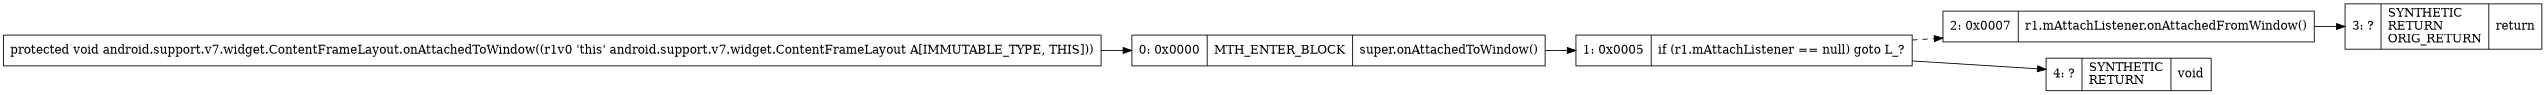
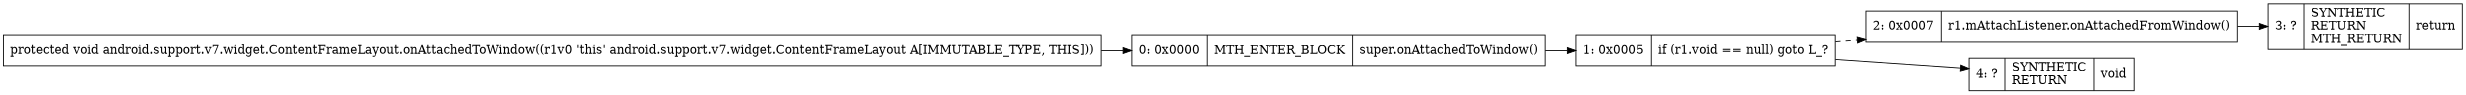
(2435, 39) -> (2357, 39)
(1782, 50) -> (1743, 50)
